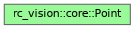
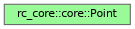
(67, 14) -> (67, 14)
